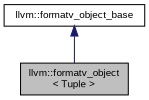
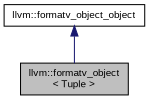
(74, 15) -> (74, 15)
